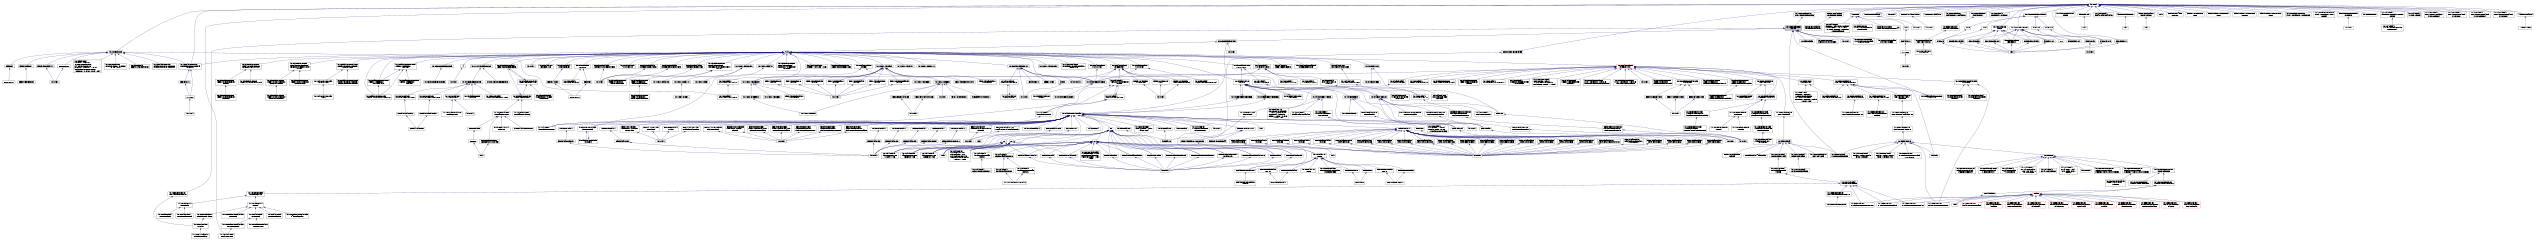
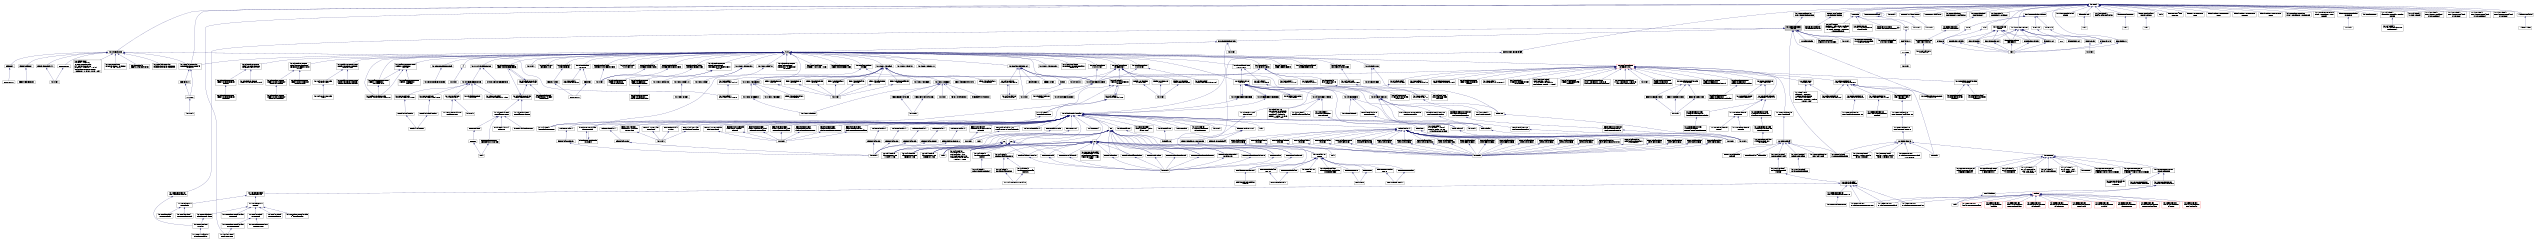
(1938, 205) -> none
